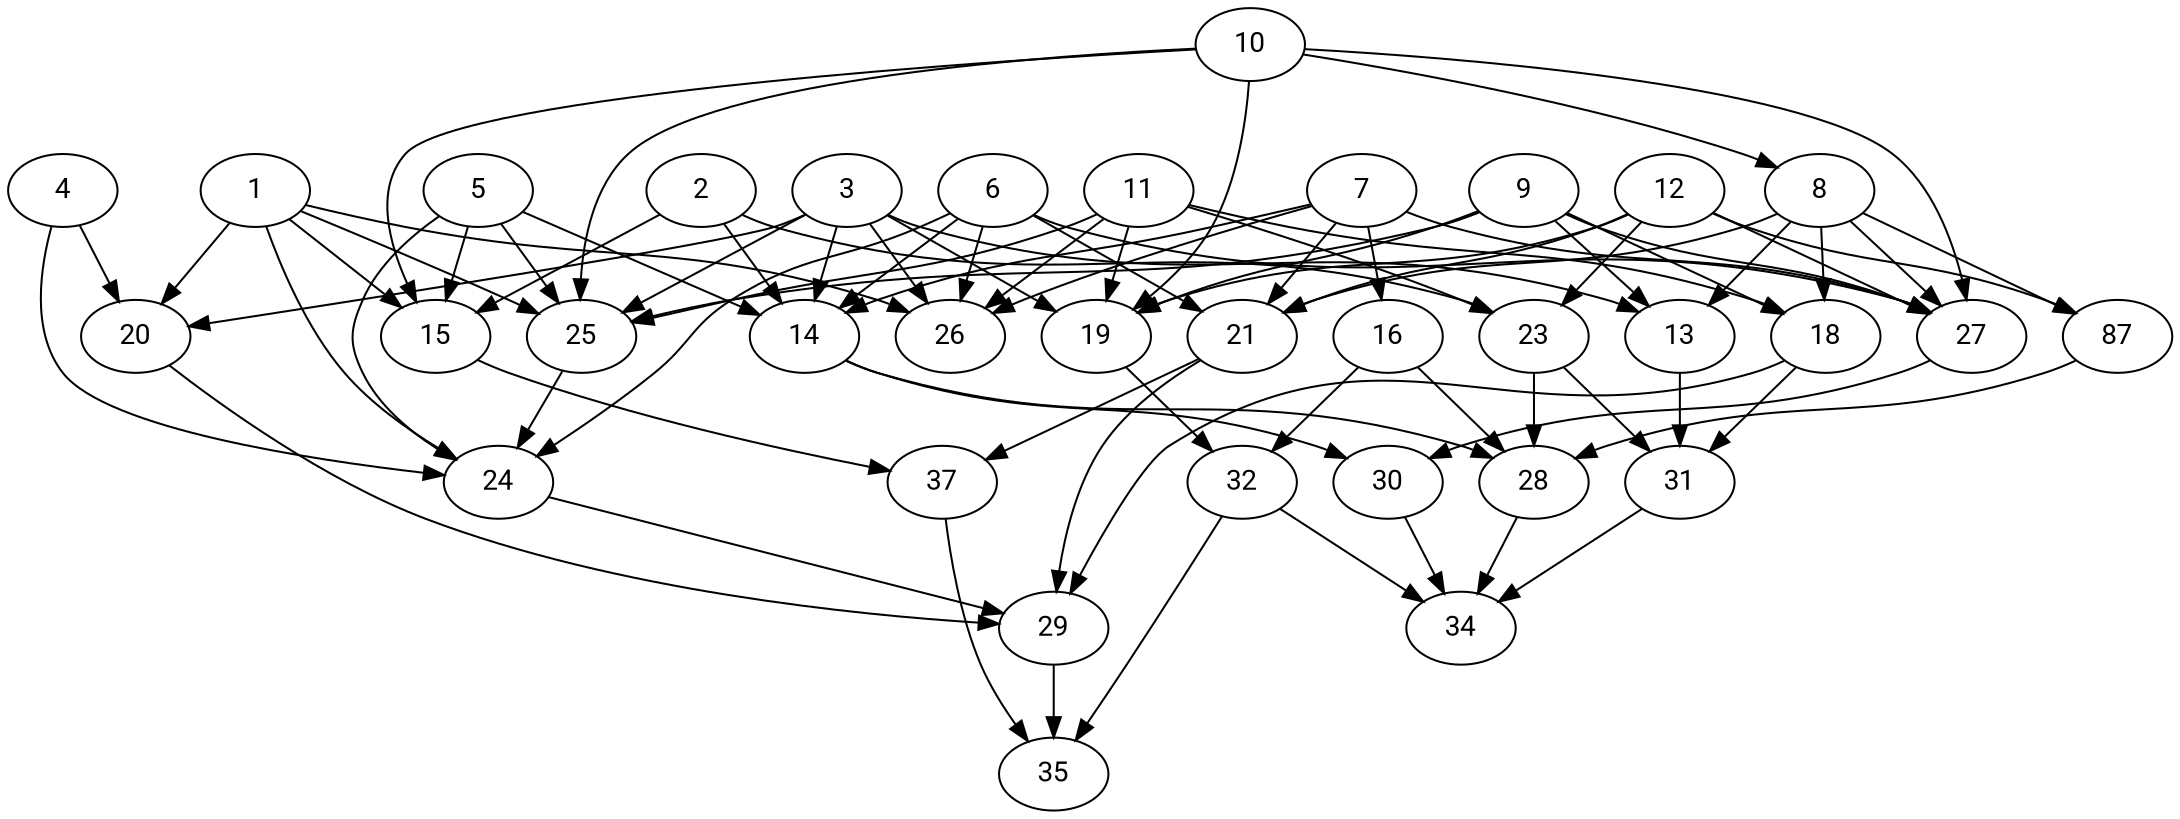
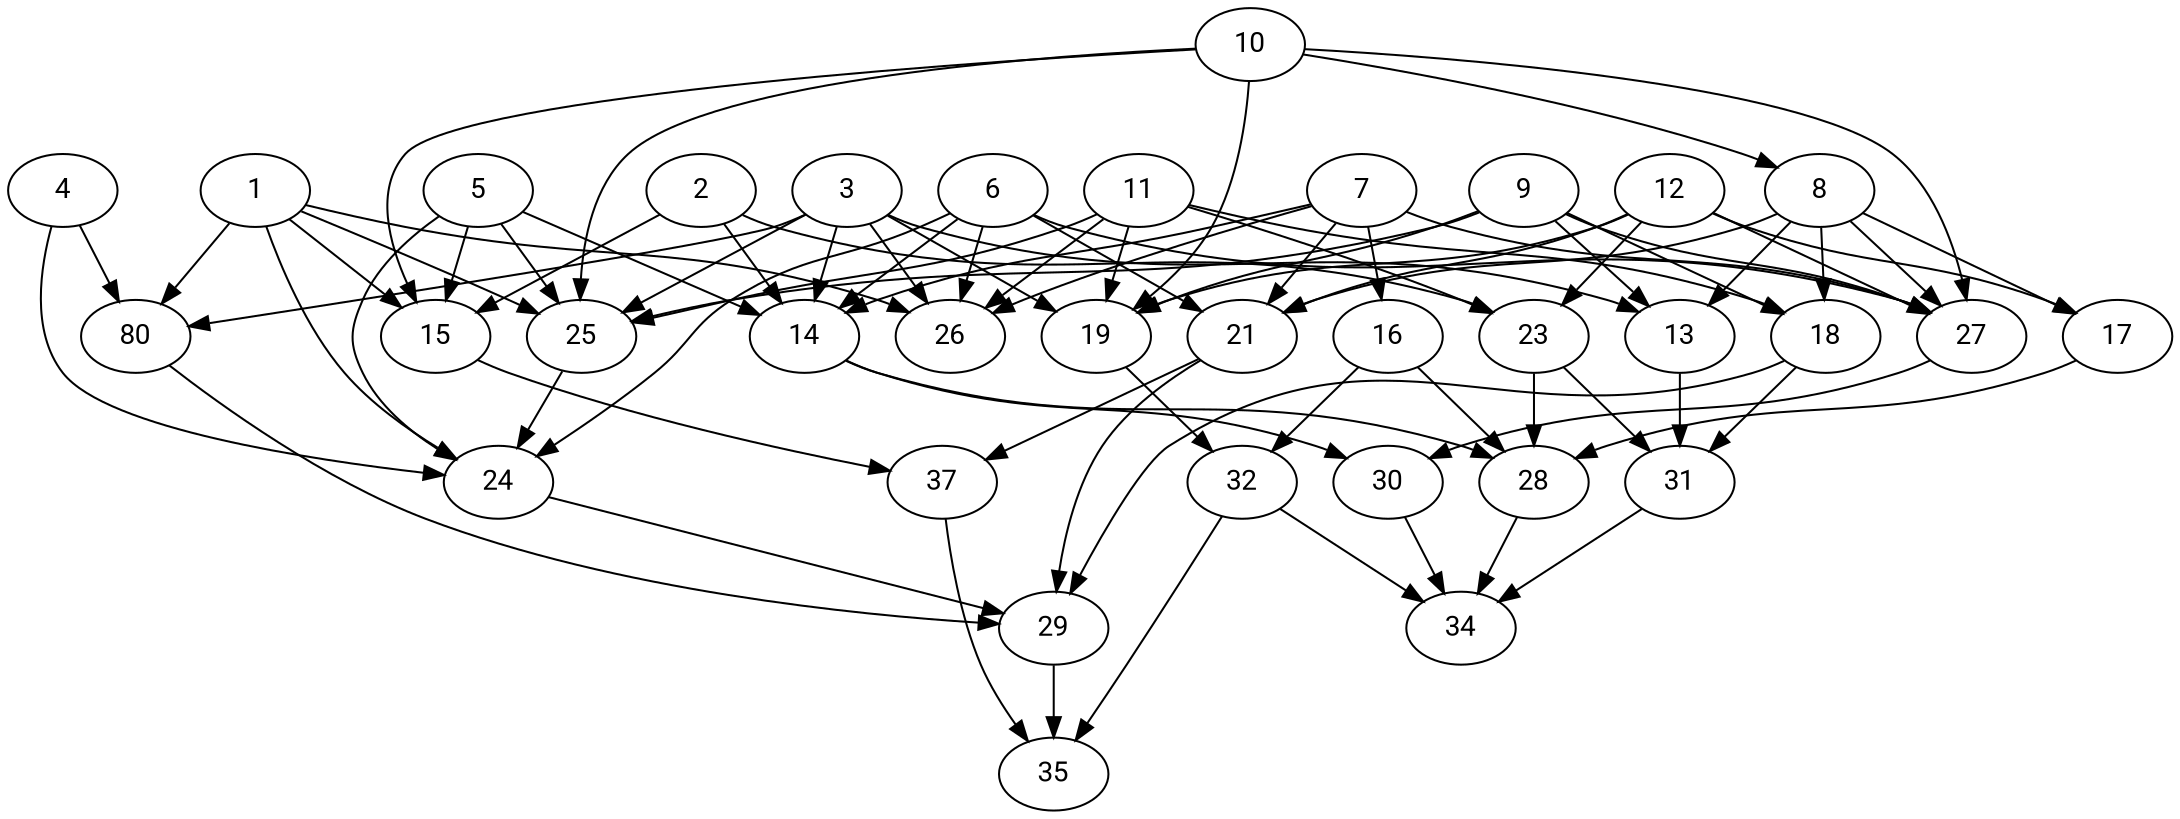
(136, 336) -> (136, 336)
(2118, 336) -> (2118, 336)
